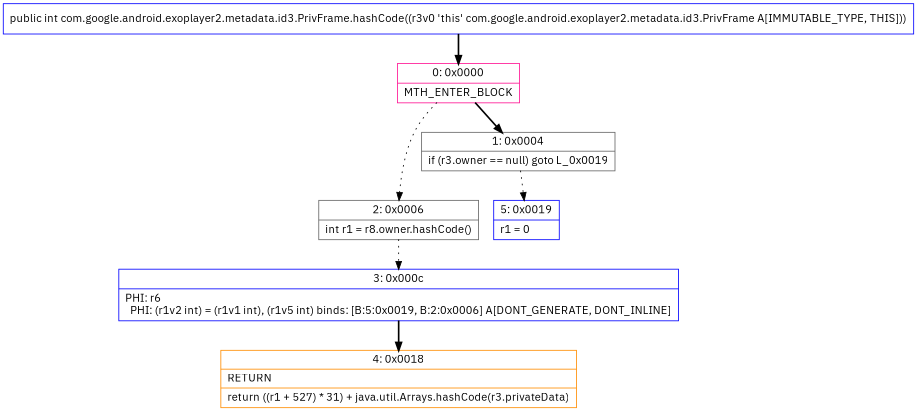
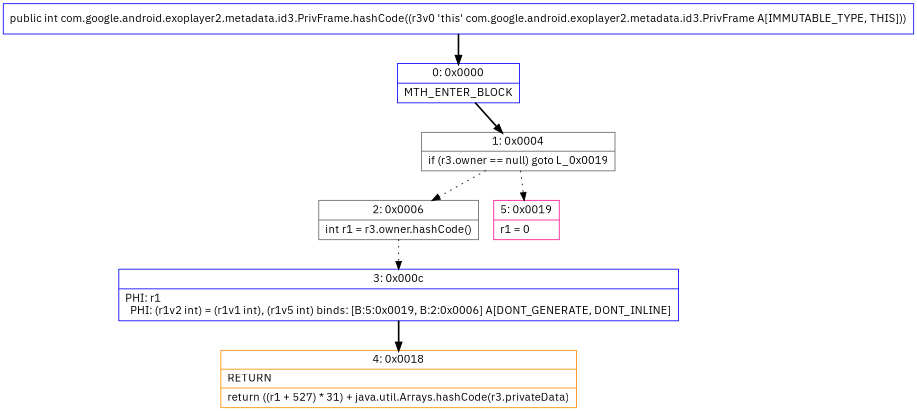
(458, 83) -> (458, 83)
(410, 144) -> (463, 184)
(526, 220) -> (526, 220)
(399, 229) -> (399, 229)
(145, 298) -> (145, 298)
